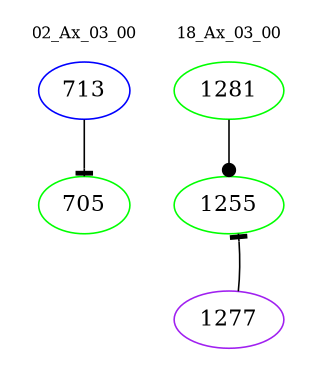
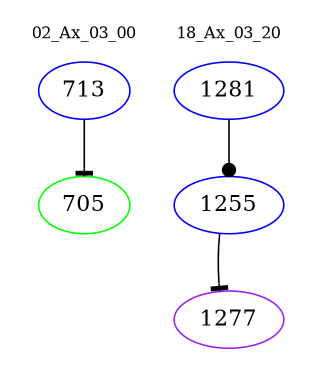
(229, 34) -> (229, 34)
(229, 91) -> (229, 91)
(229, 205) -> (229, 205)
(240, 267) -> (218, 258)
